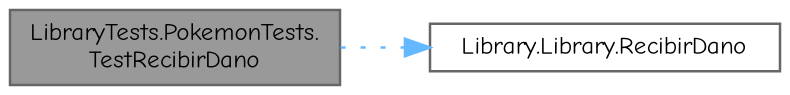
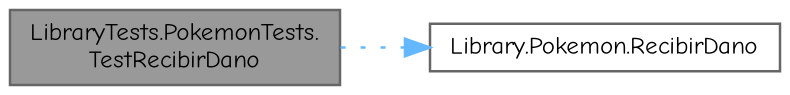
(605, 48) -> (605, 48)
